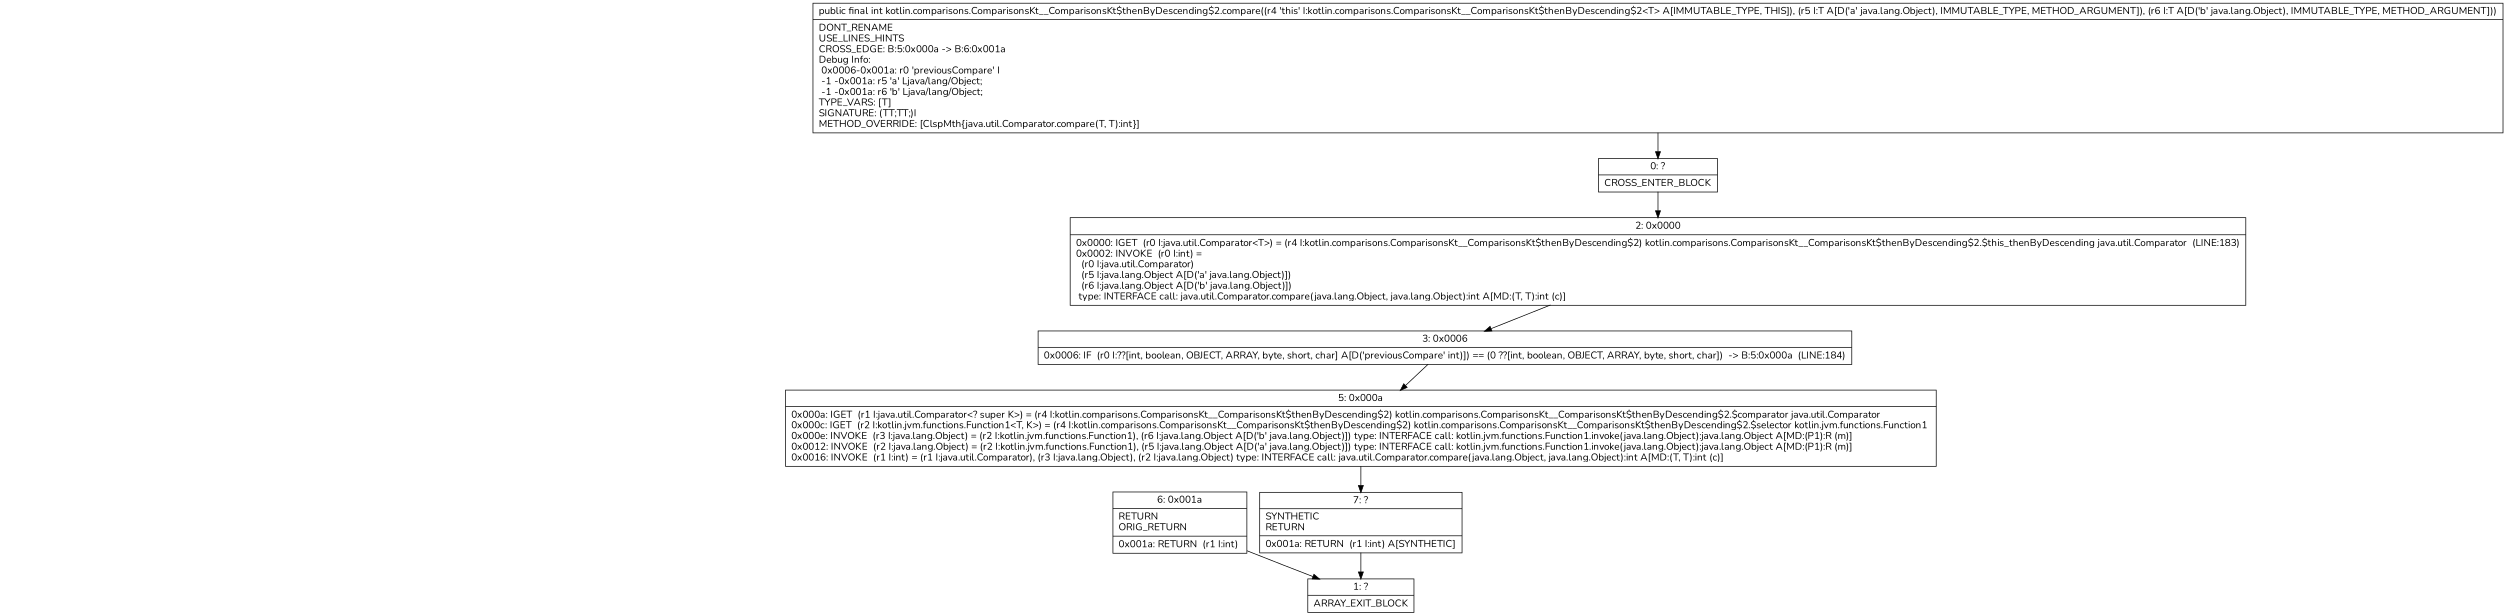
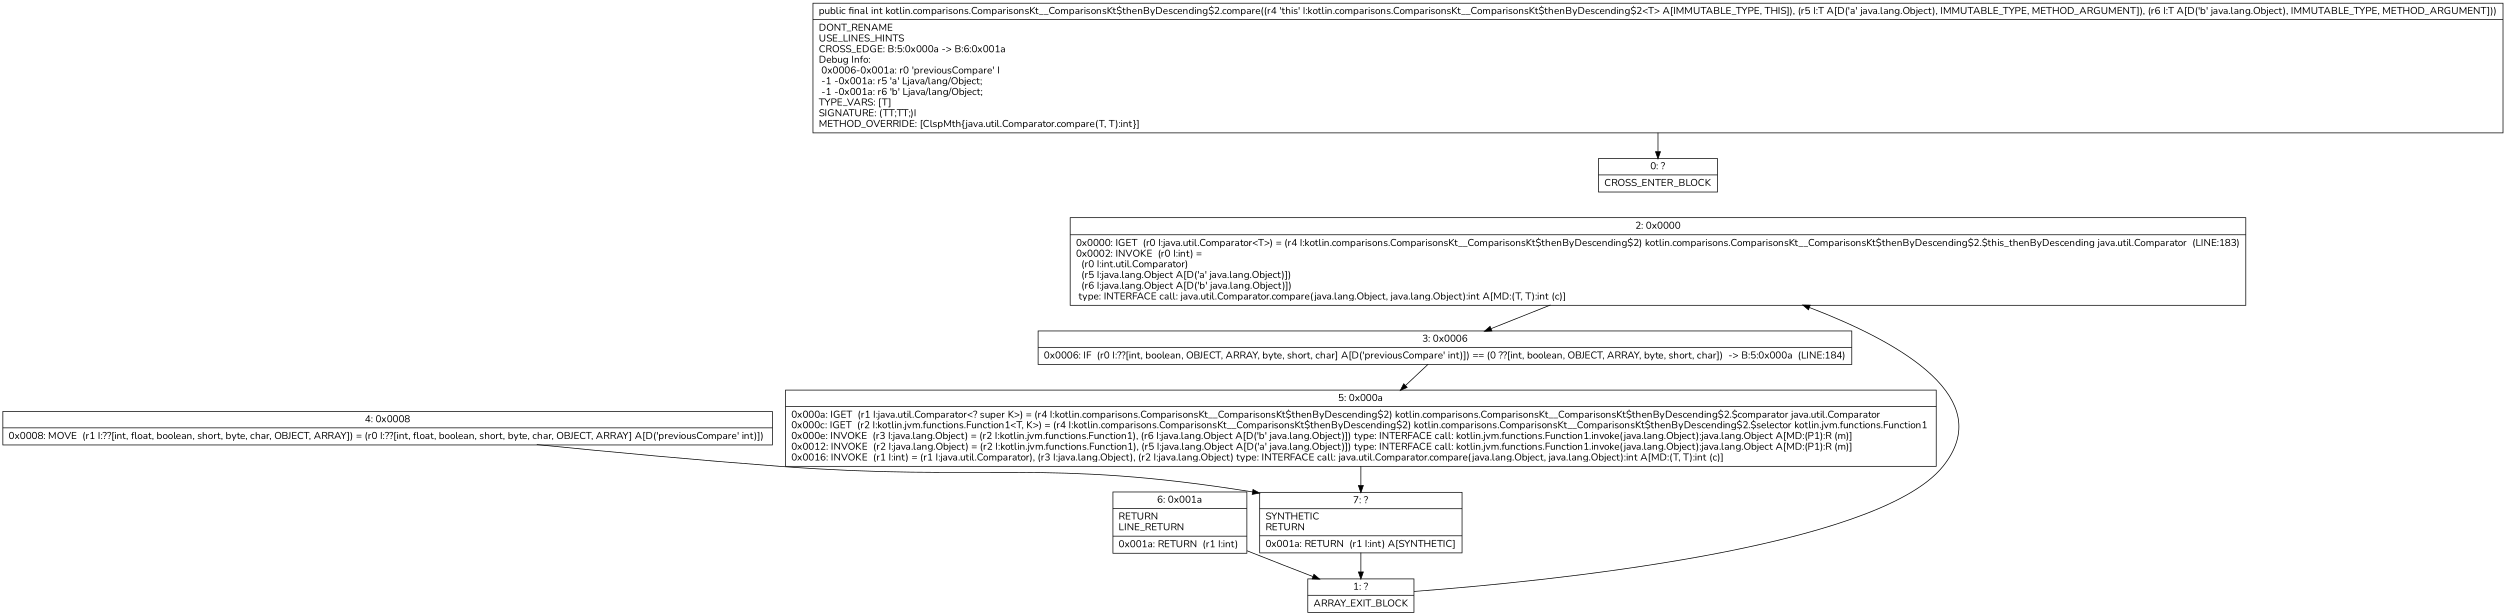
(1658, 201) -> (1806, 532)
(1135, 264) -> (1132, 264)
none -> (388, 428)
(1153, 527) -> (1152, 527)
